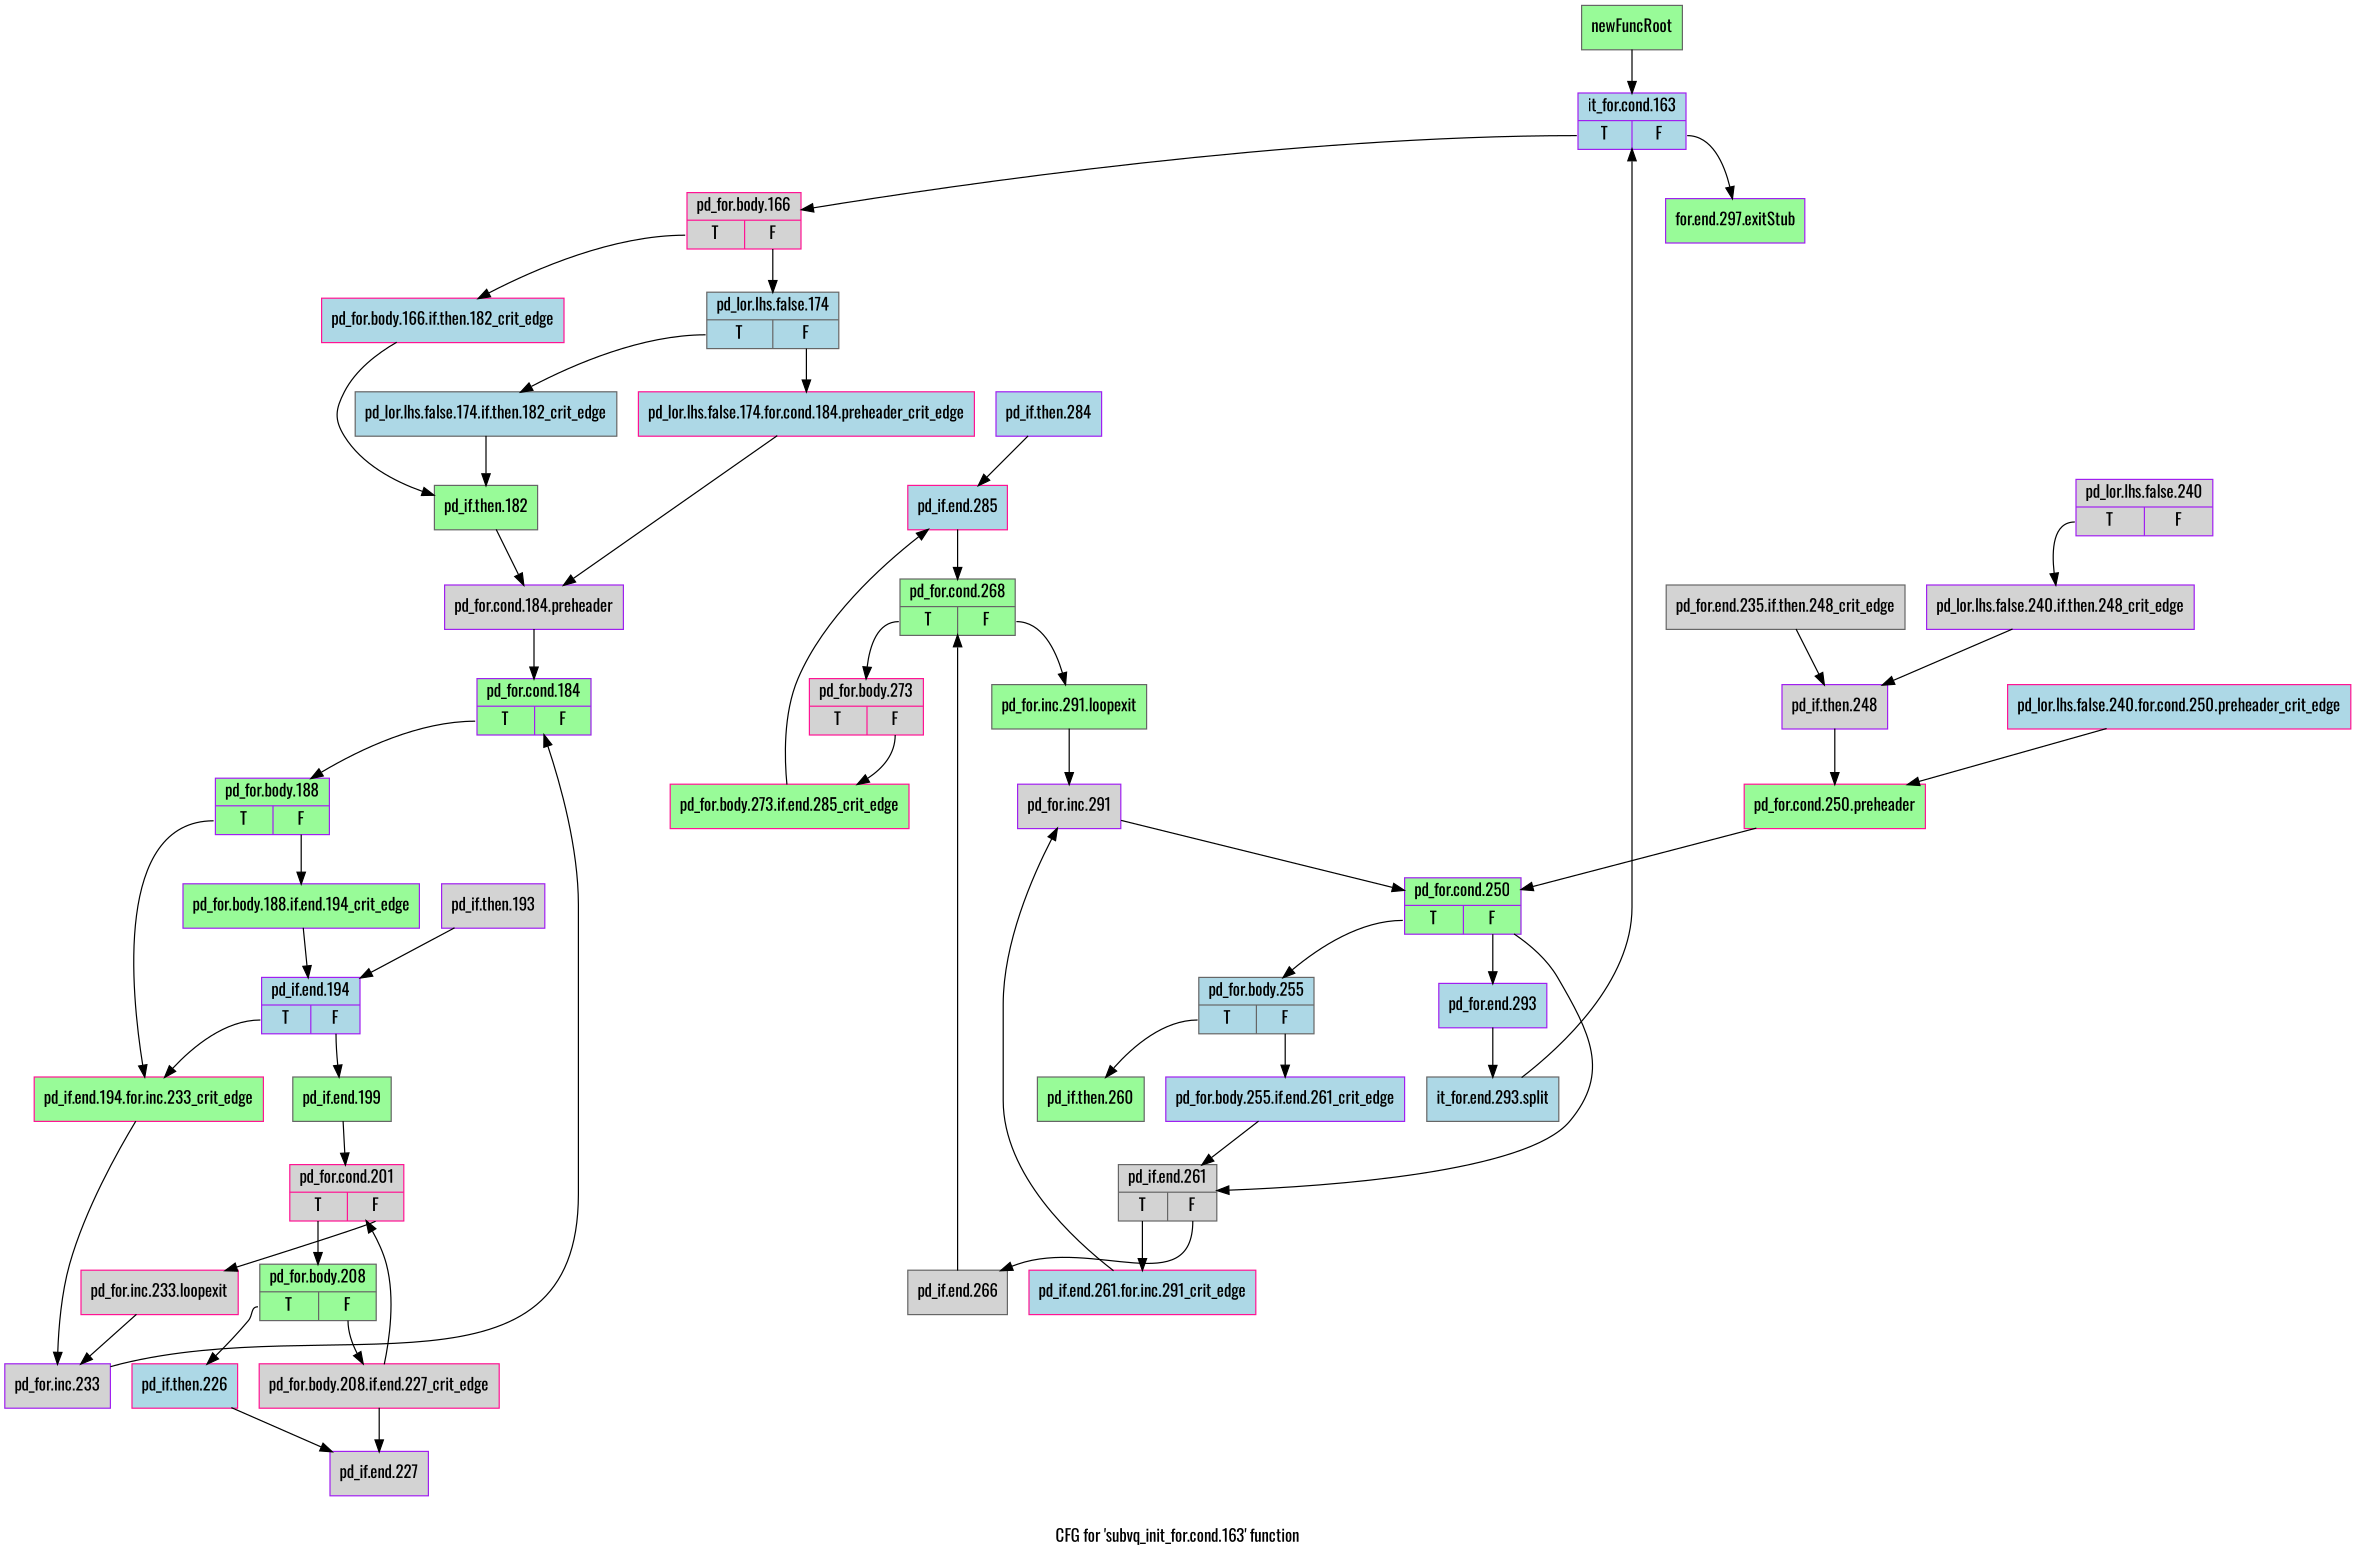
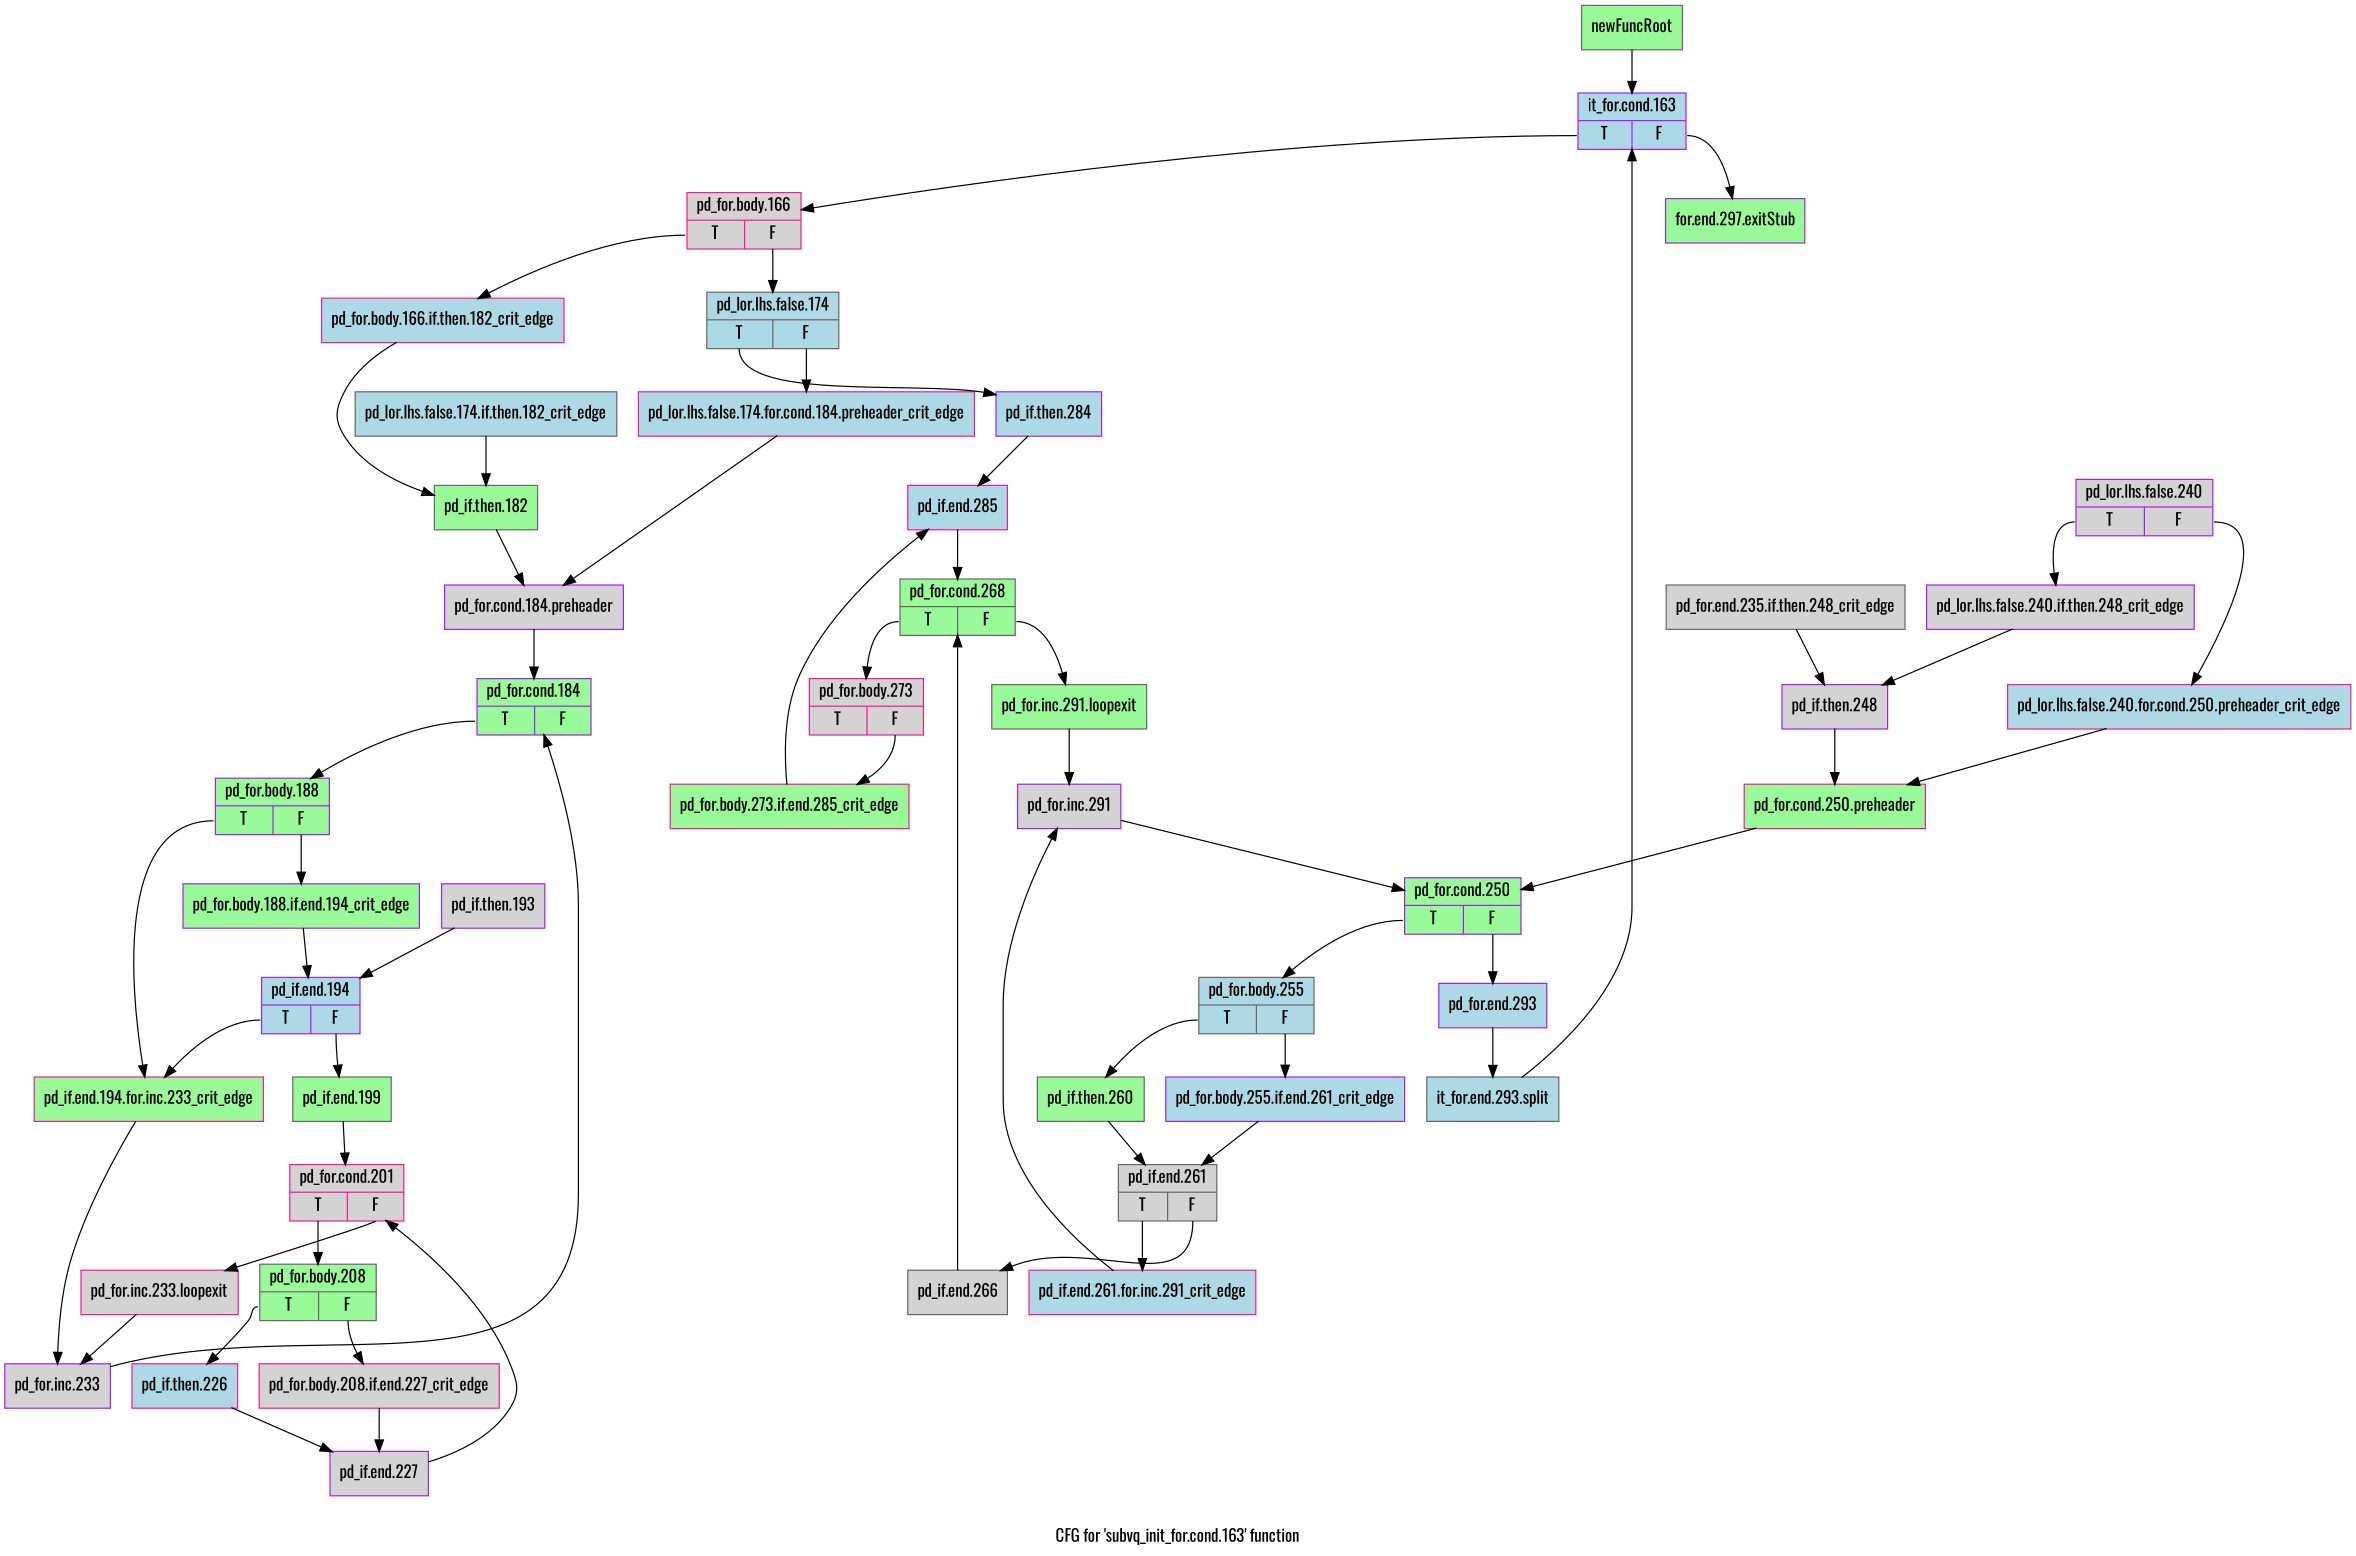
(616, 351) -> (854, 387)
none -> (2235, 593)
(1512, 1153) -> (1123, 1138)
(391, 1296) -> (503, 1349)
